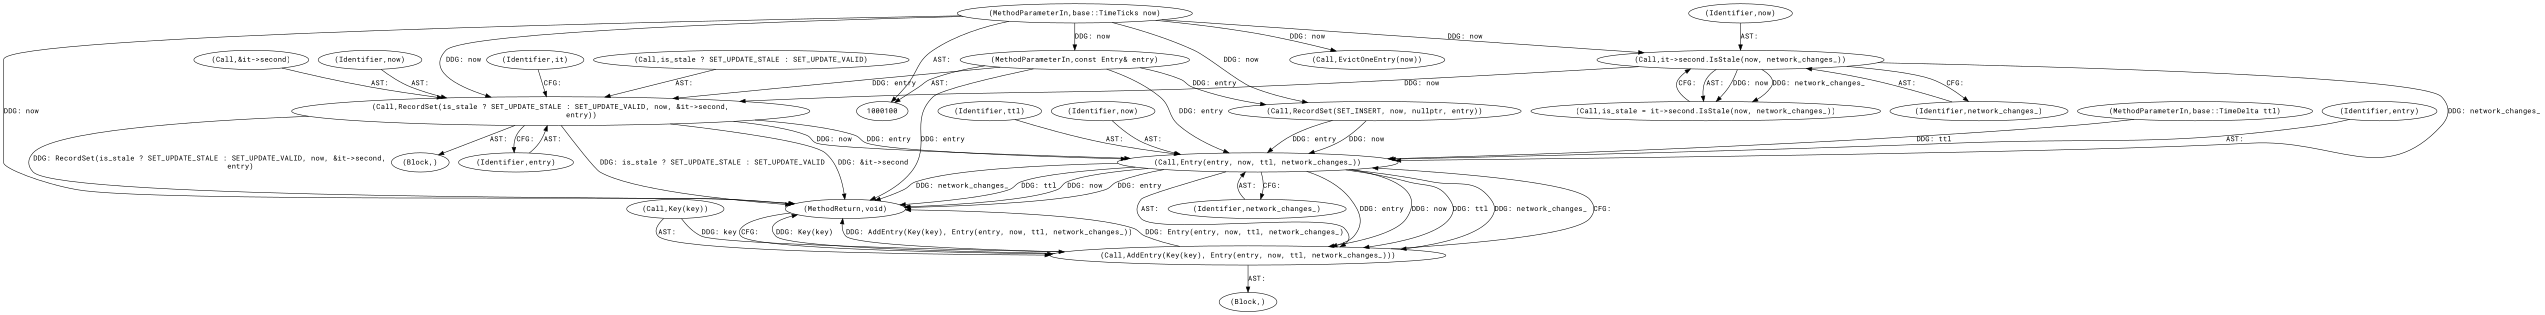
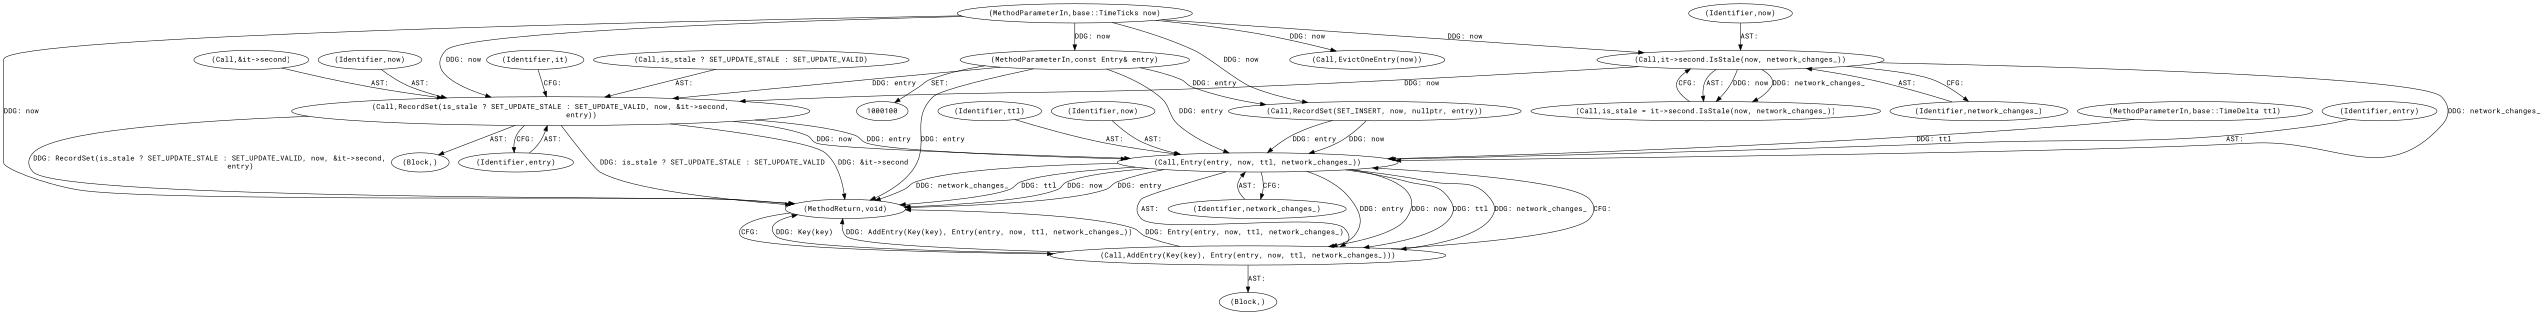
(942, 45) -> none
(942, 83) -> (942, 83)
(675, 209) -> none
